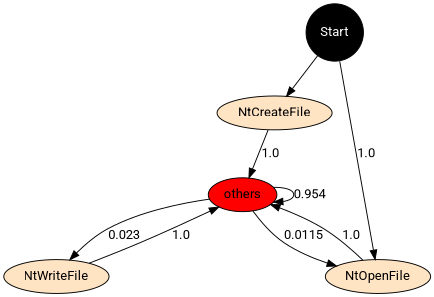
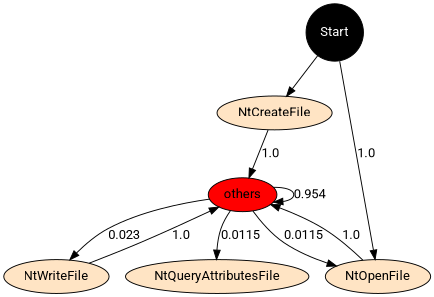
none -> (217, 277)
